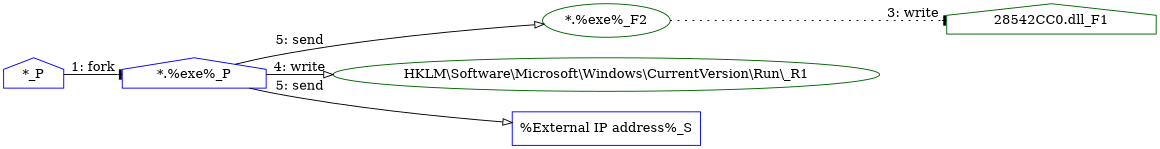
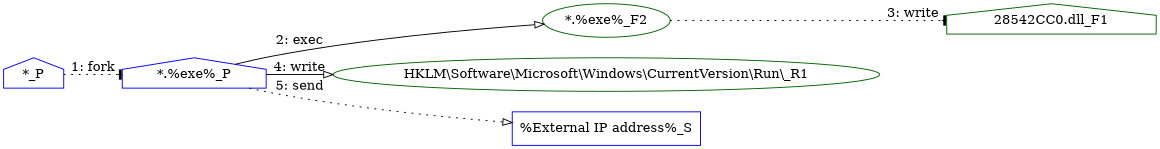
(300, 41) -> (300, 41)
(91, 75) -> (91, 75)
(376, 109) -> (376, 109)
